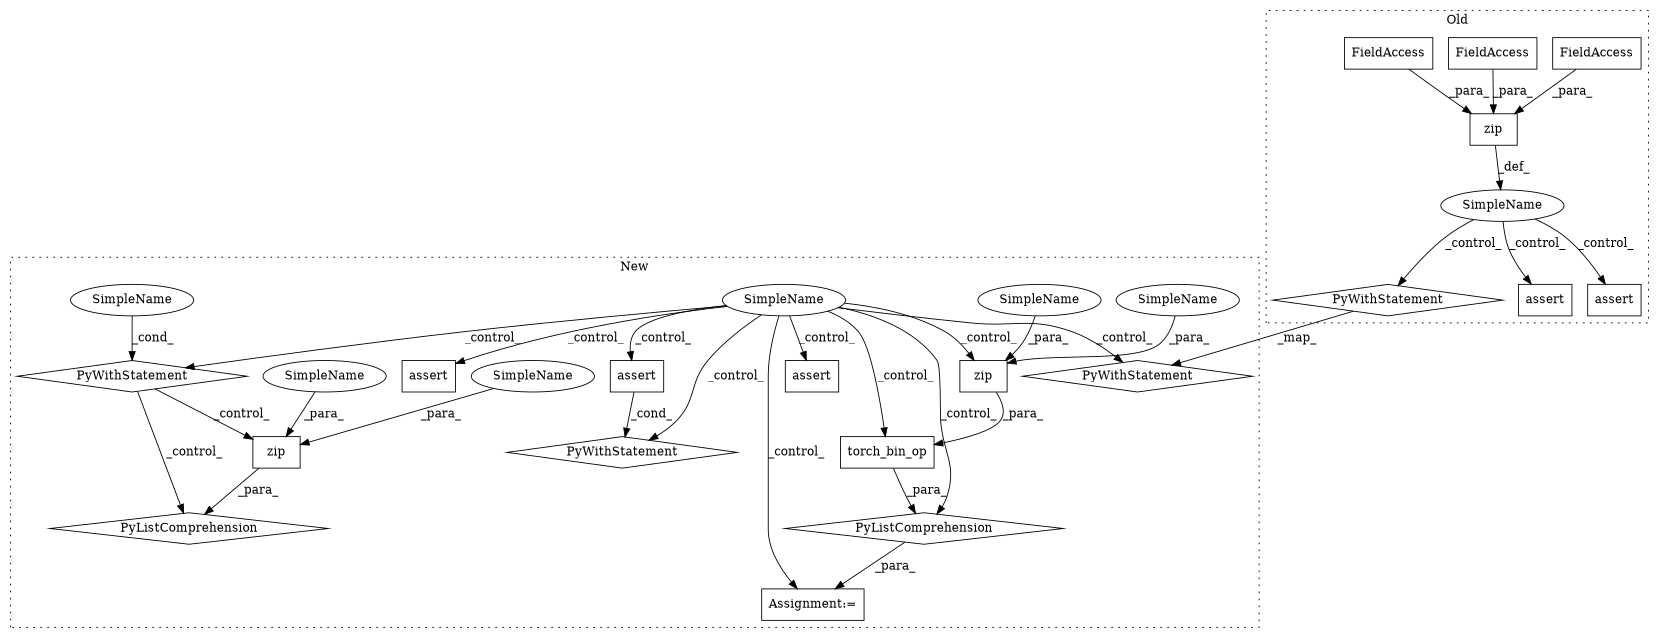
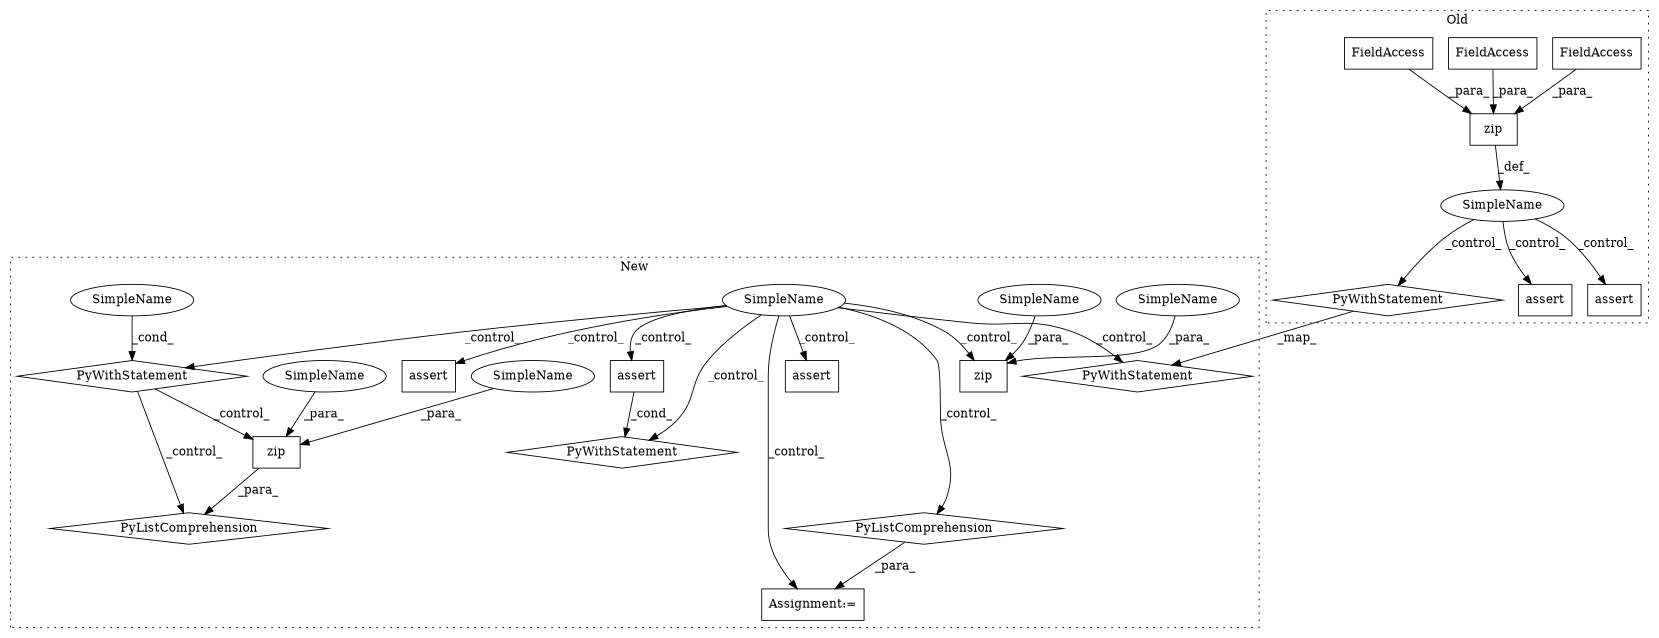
(887, 452) -> none
